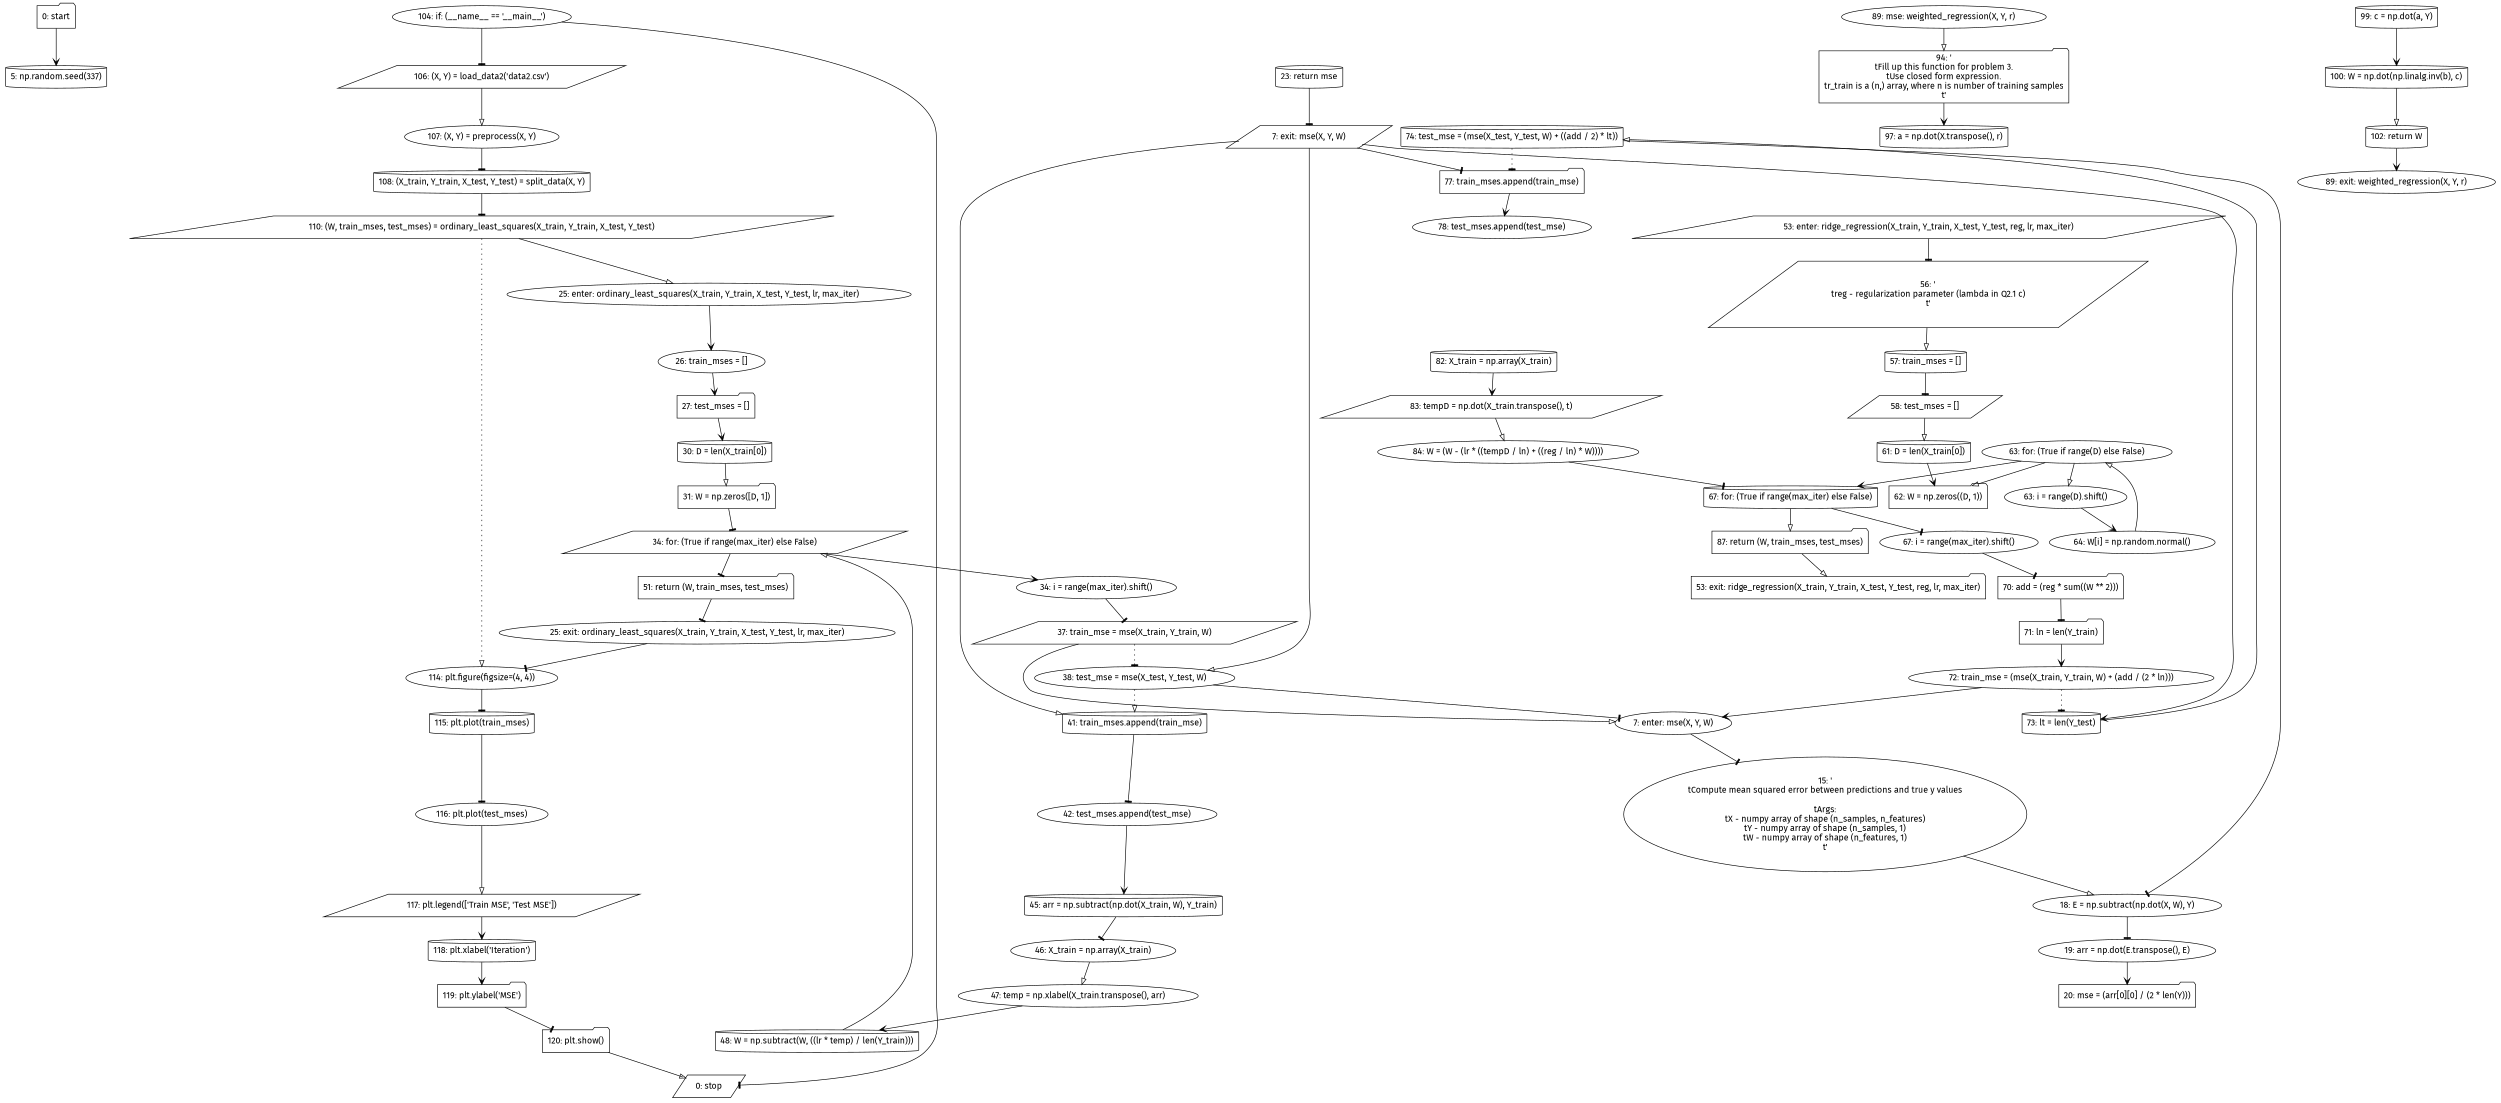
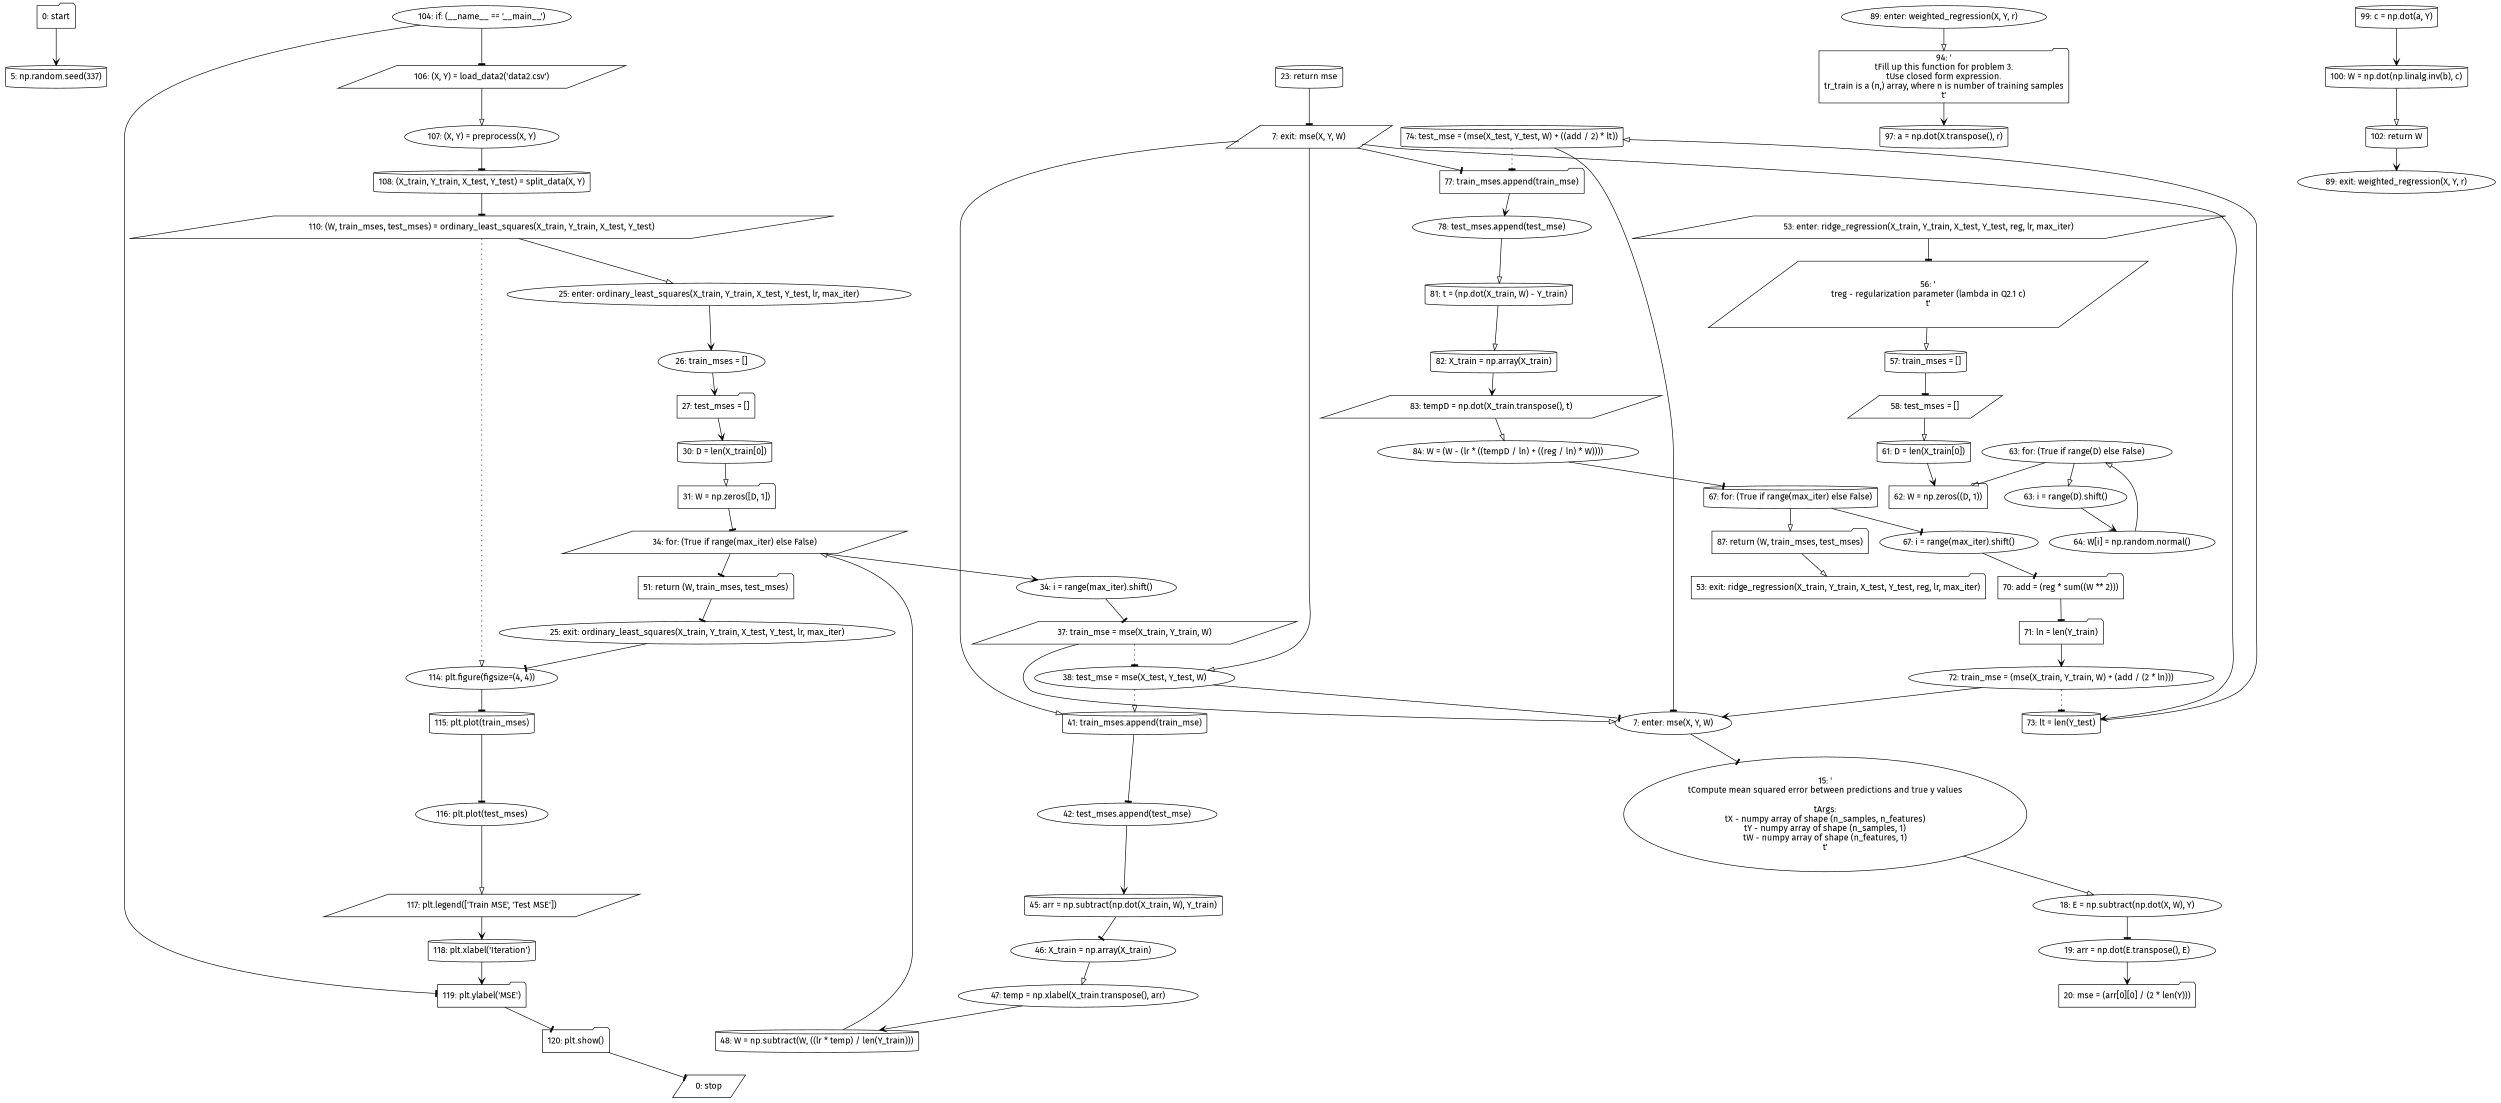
(1944, 17) -> (1944, 17)
(2280, 244) -> (1670, 411)
none -> (1499, 294)
(1943, 473) -> none
(936, 486) -> (125, 525)
(646, 1065) -> (646, 1065)
